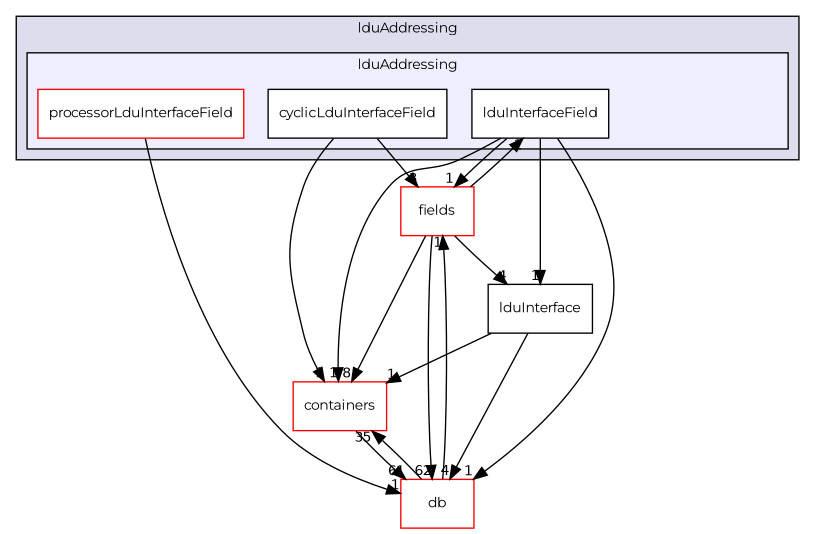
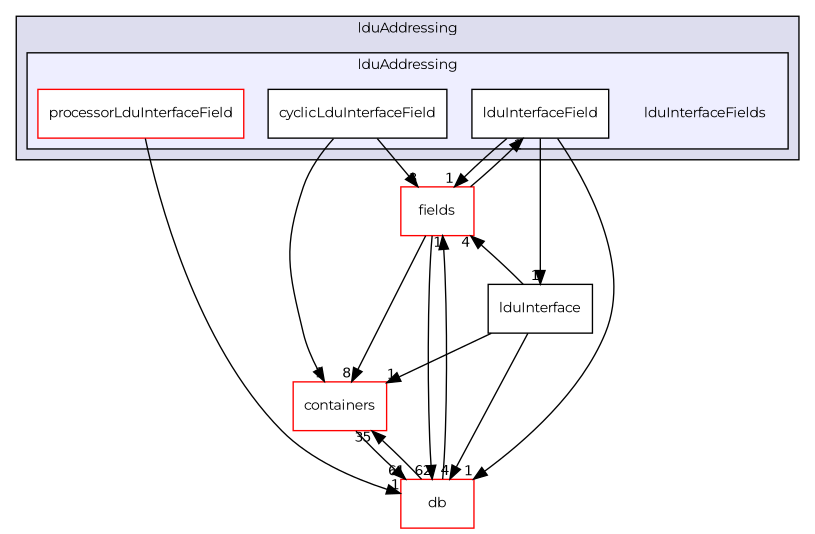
none -> (706, 114)
(370, 215) -> none
(475, 256) -> (503, 264)
